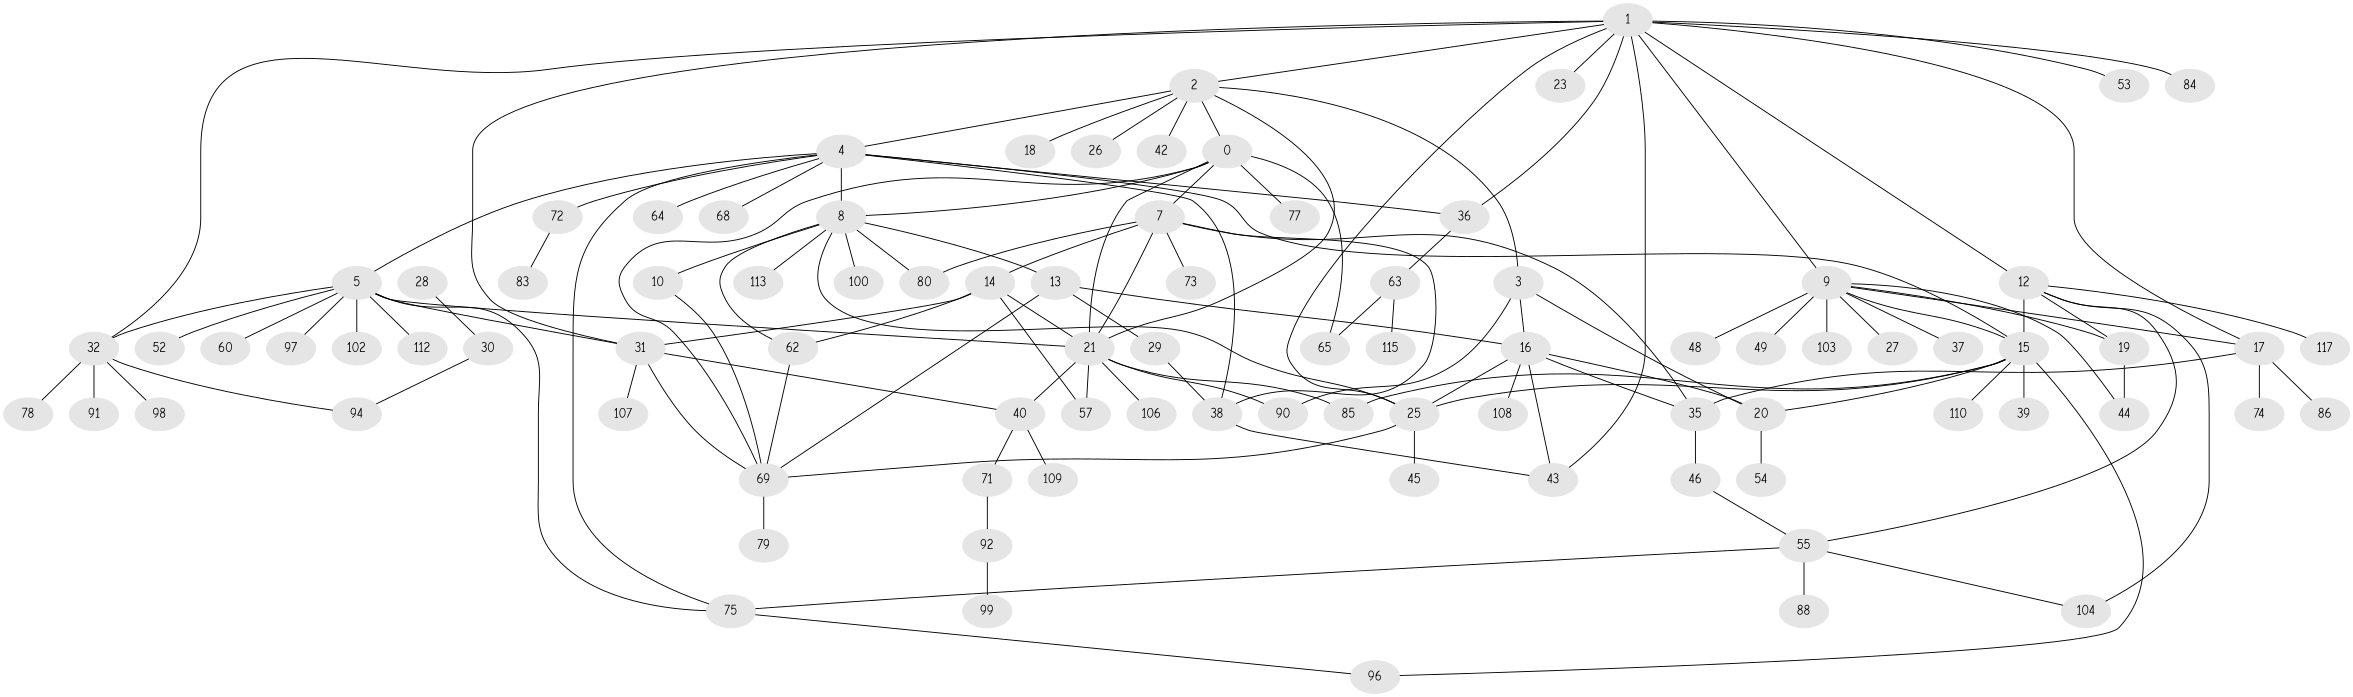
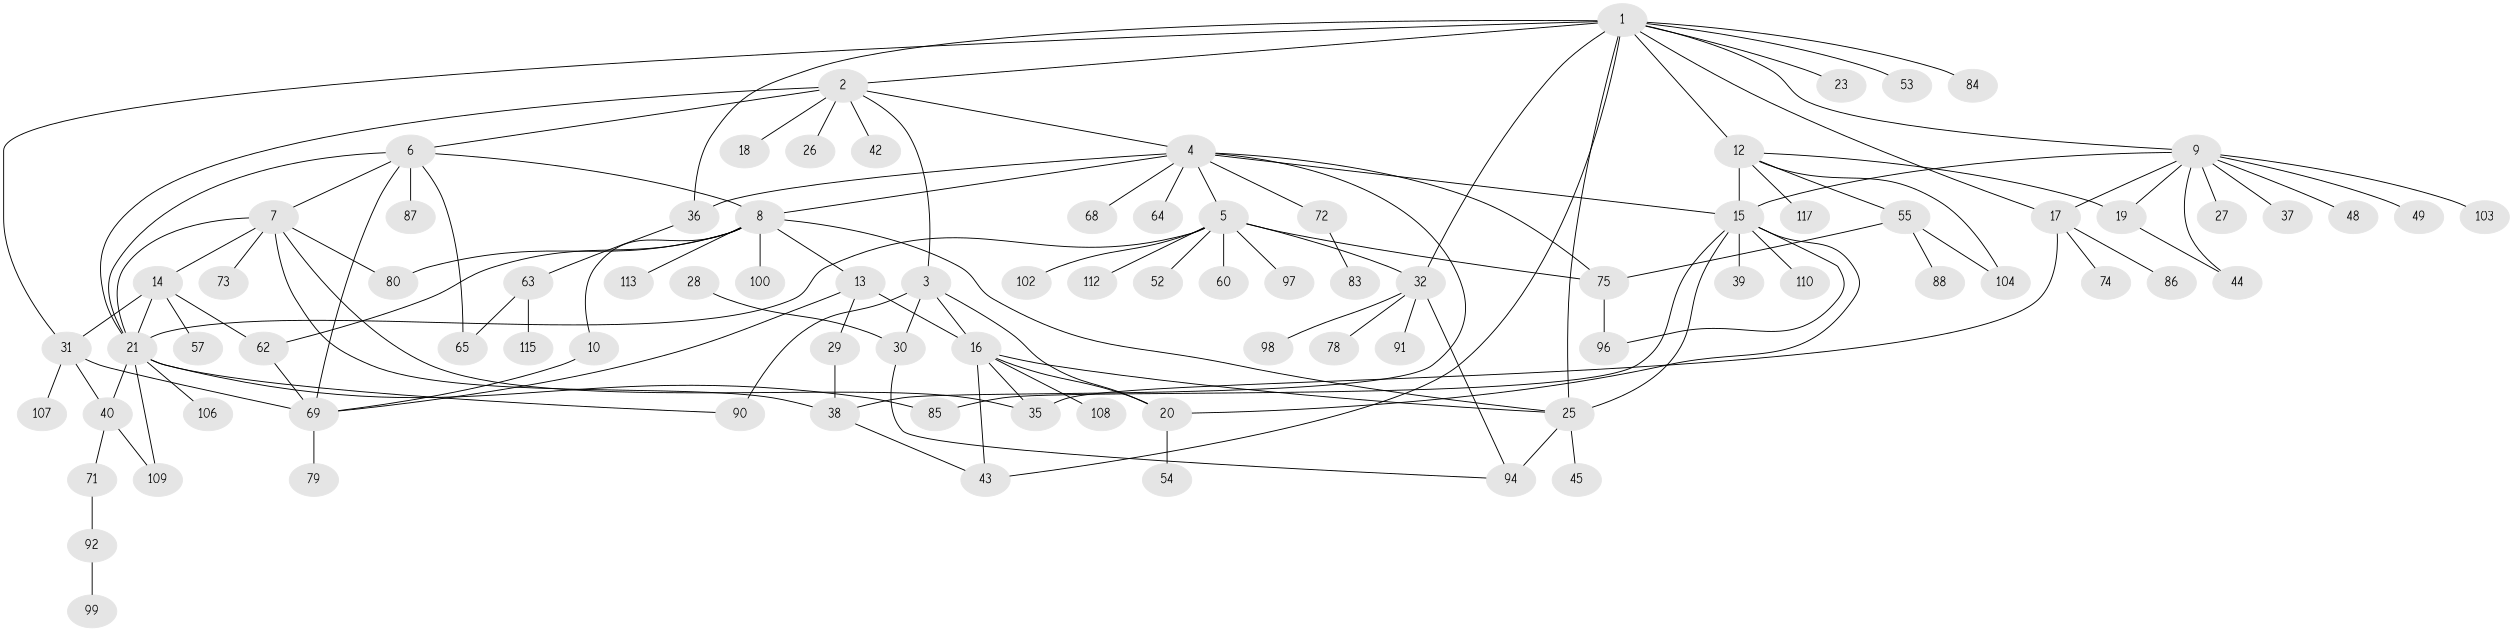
(1227, 151) -> (411, 151)
(1295, 217) -> (411, 217)
none -> (912, 319)
(496, 321) -> none
(1088, 382) -> (145, 414)
(1094, 459) -> (1540, 447)
(1695, 480) -> none
